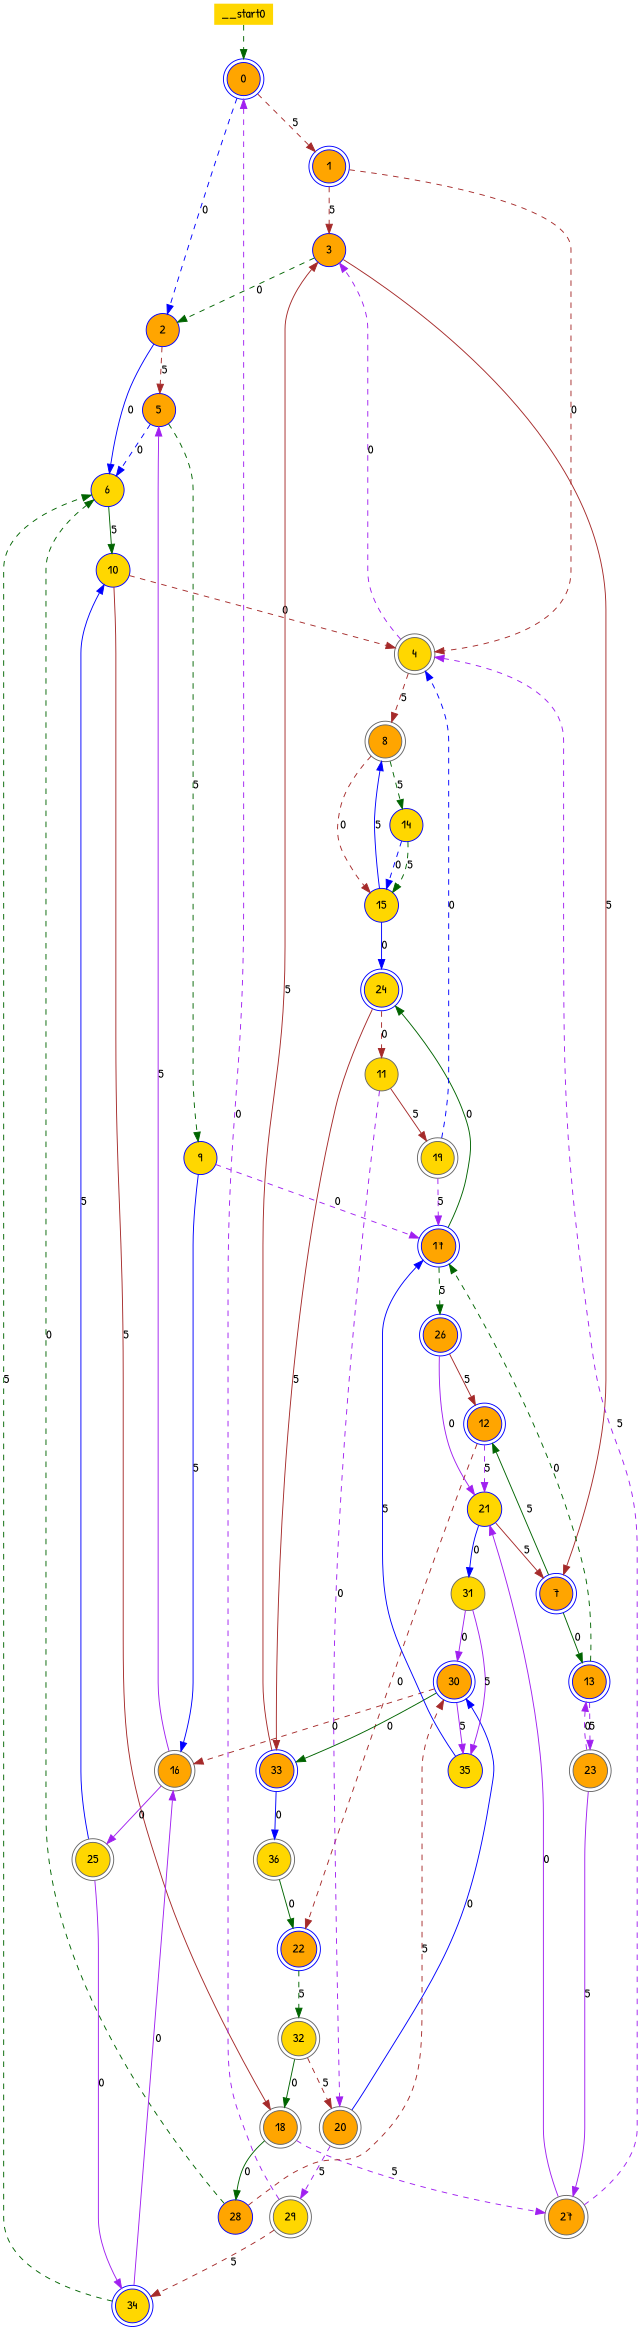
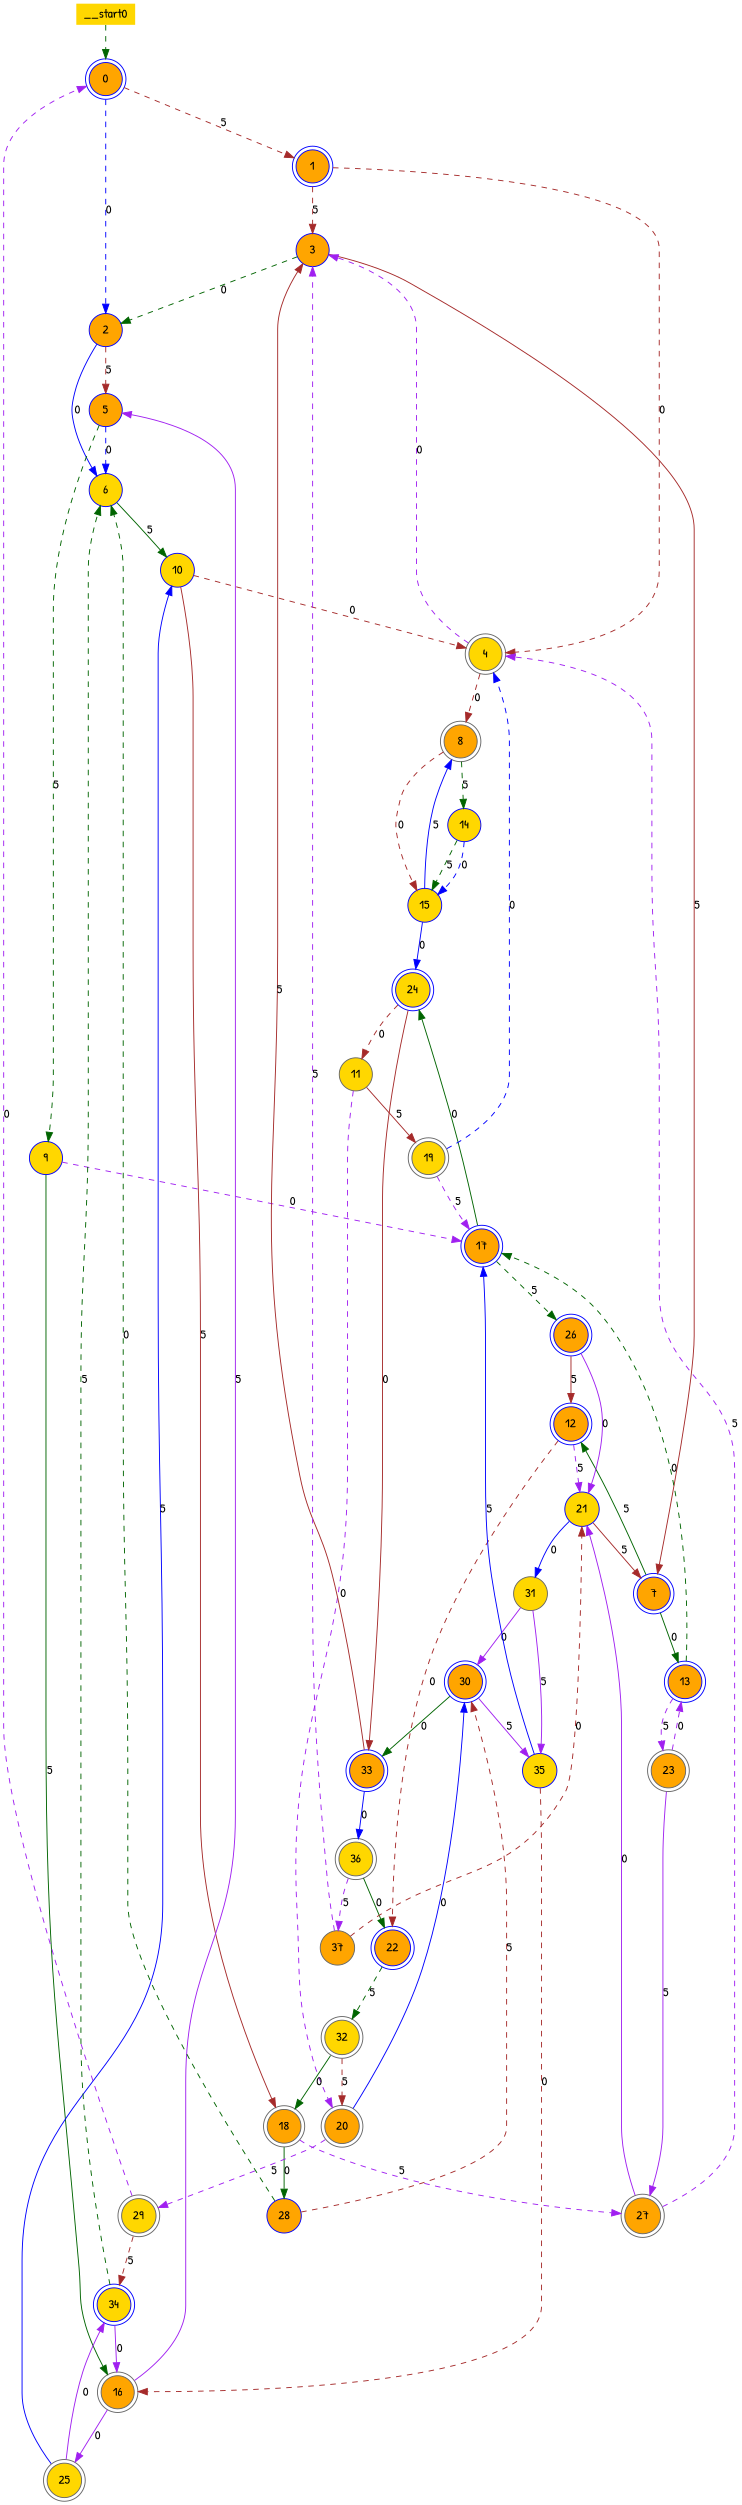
(404, 698) -> (478, 698)
(297, 1379) -> (386, 1379)
(193, 1459) -> (46, 1773)
(319, 1725) -> (542, 2257)
none -> (337, 1948)
